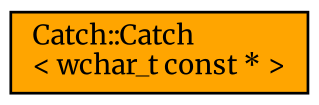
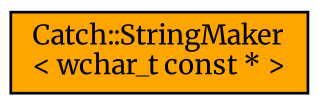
(159, 53) -> (159, 53)
